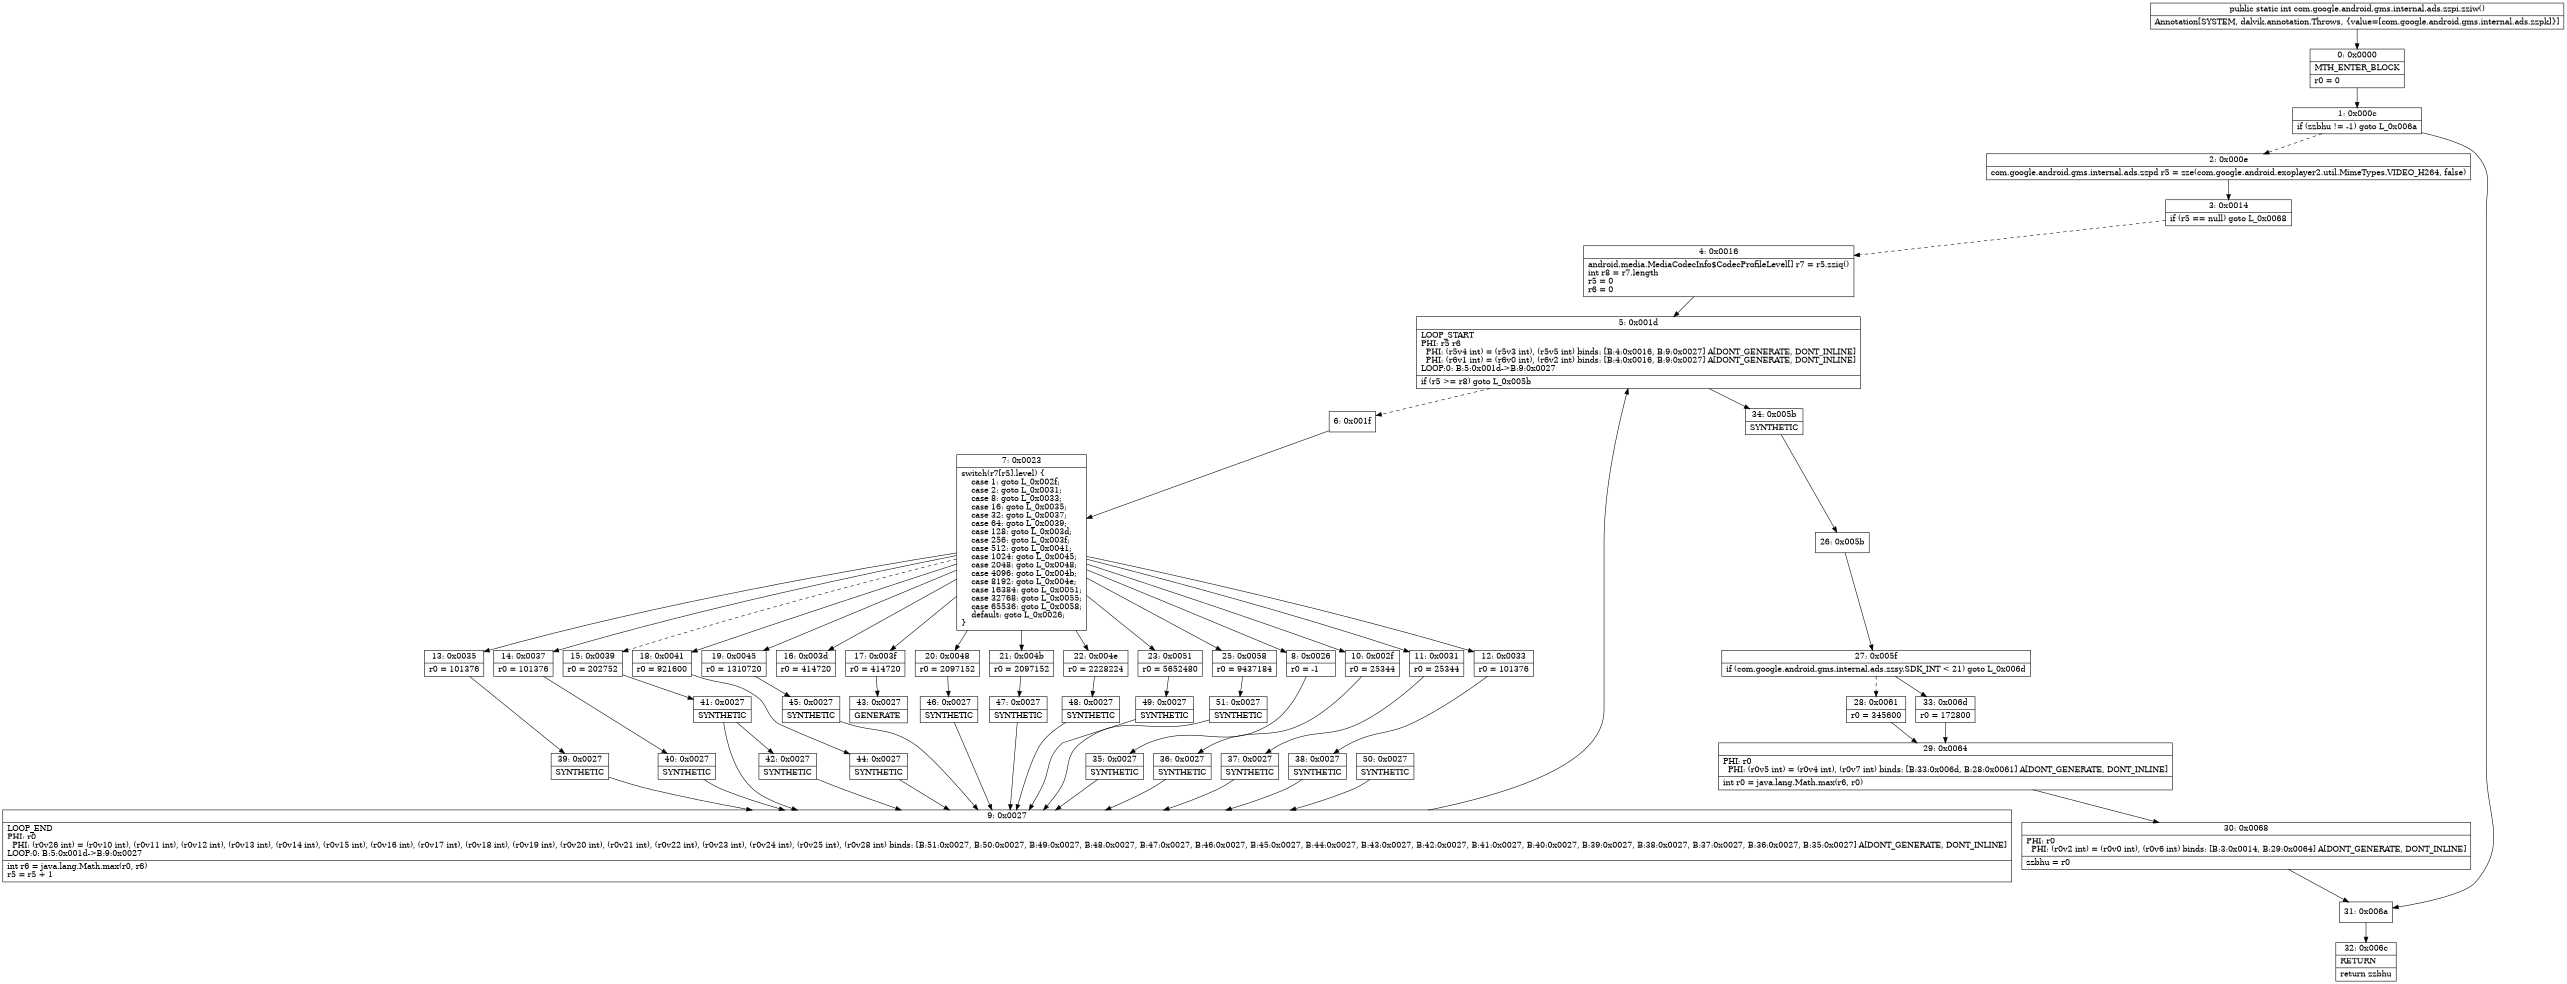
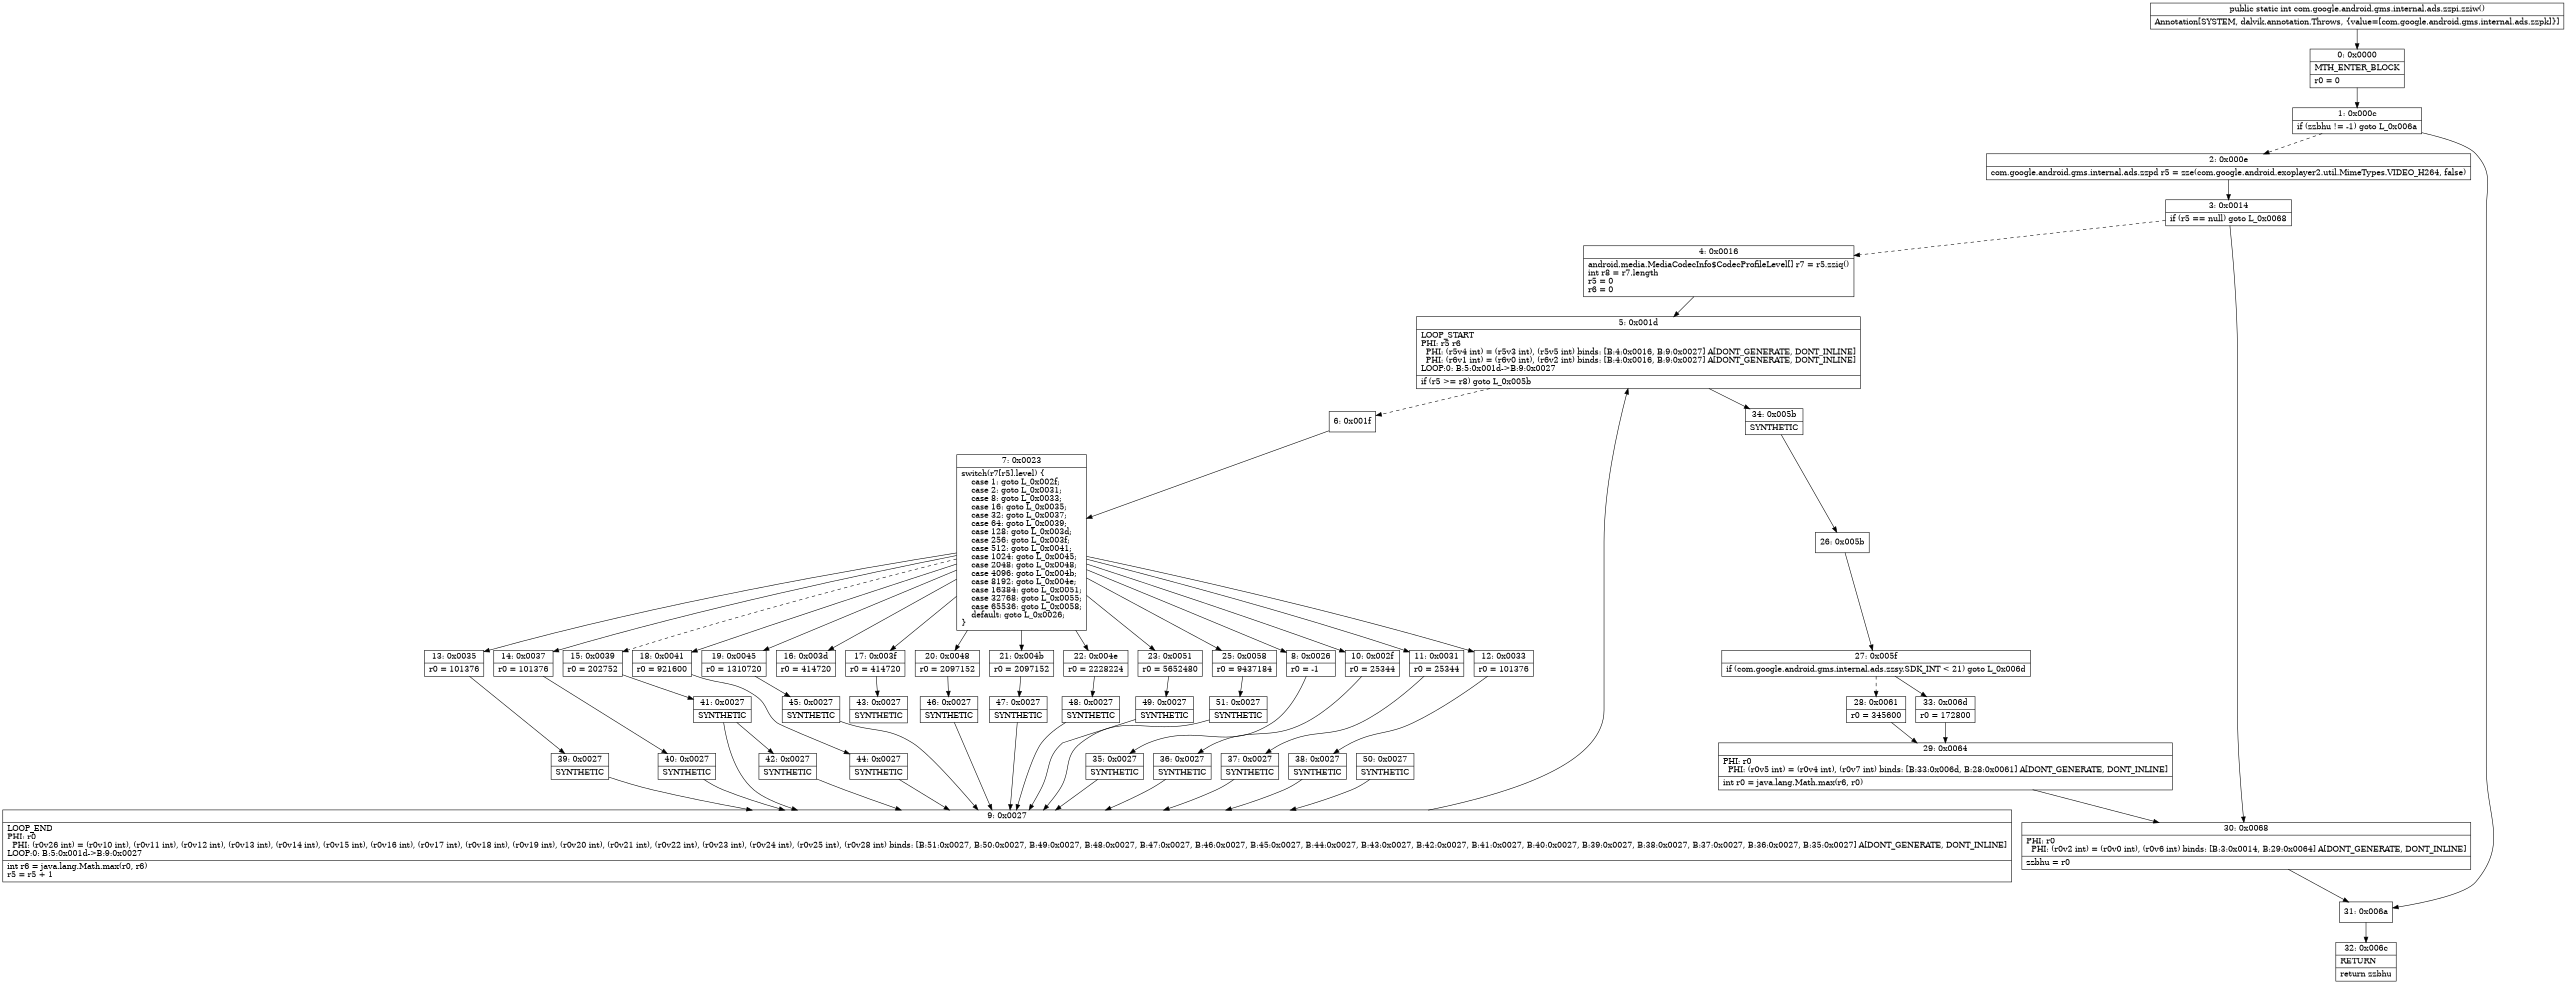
none -> (2237, 521)
(878, 716) -> (879, 716)
